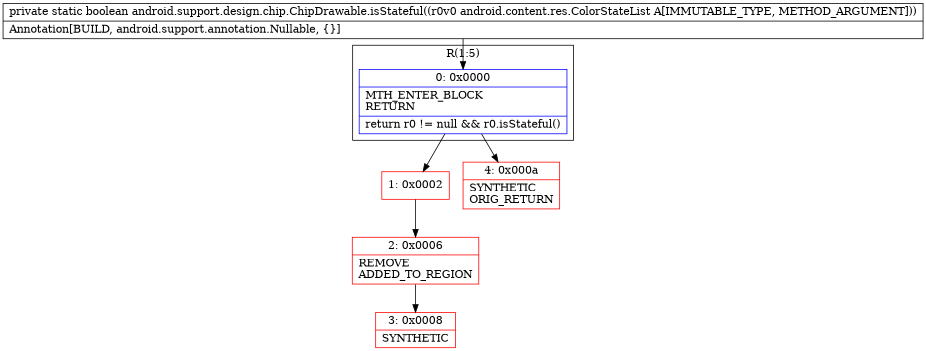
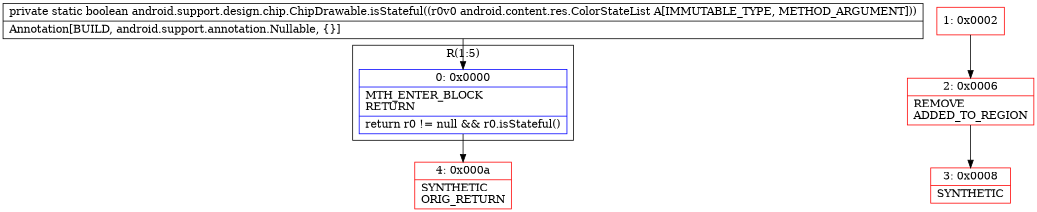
(436, 149) -> none
